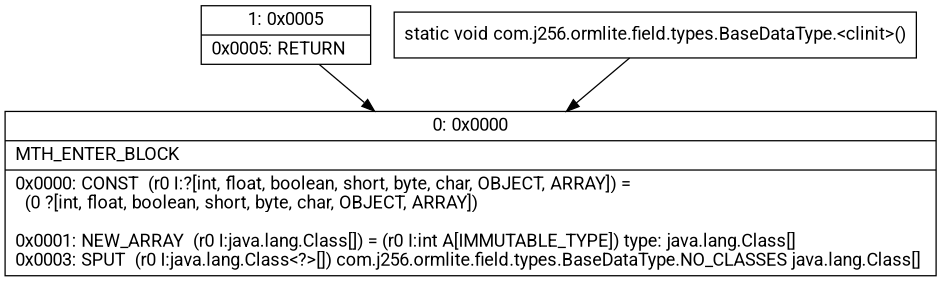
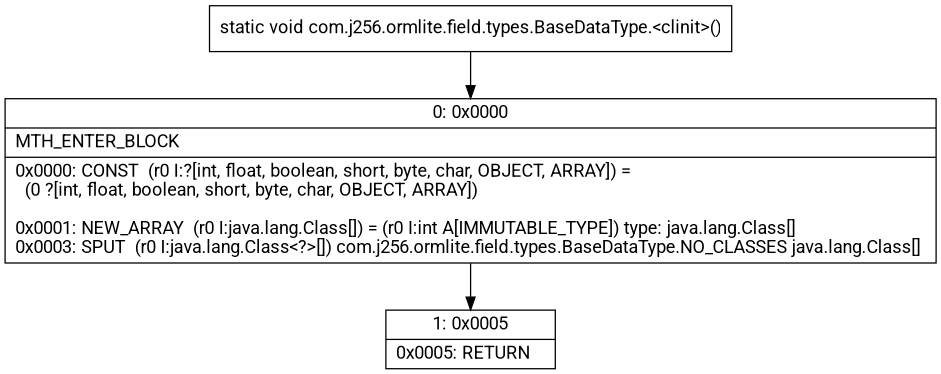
(342, 84) -> (471, 280)
